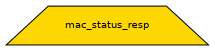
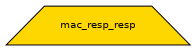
(107, 26) -> (98, 26)
